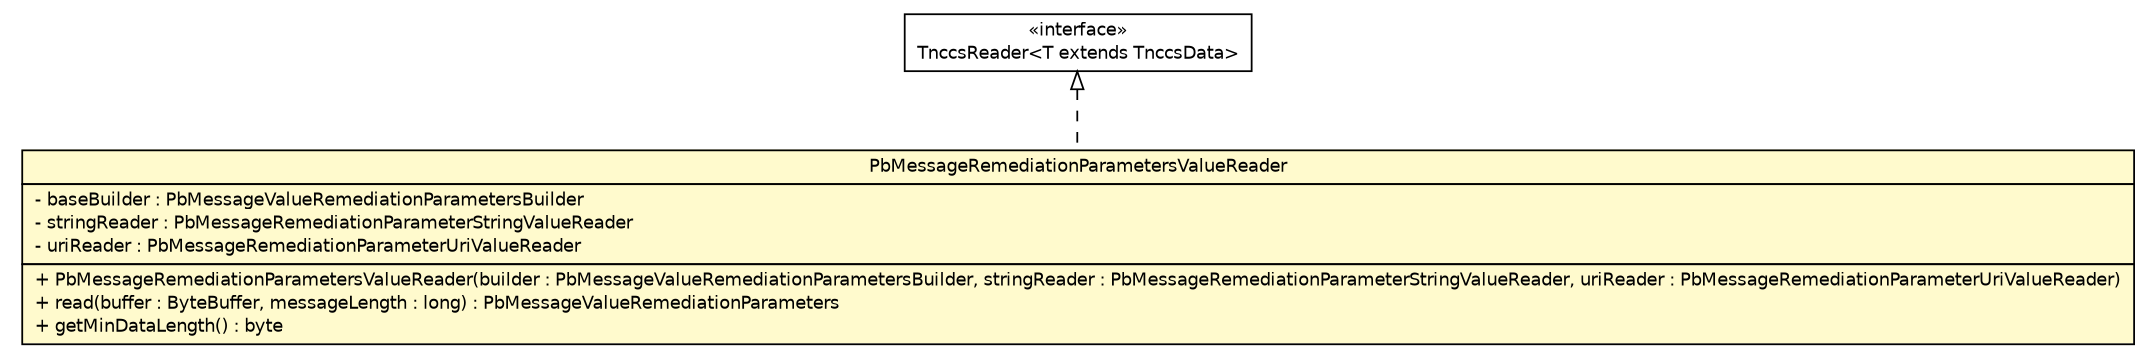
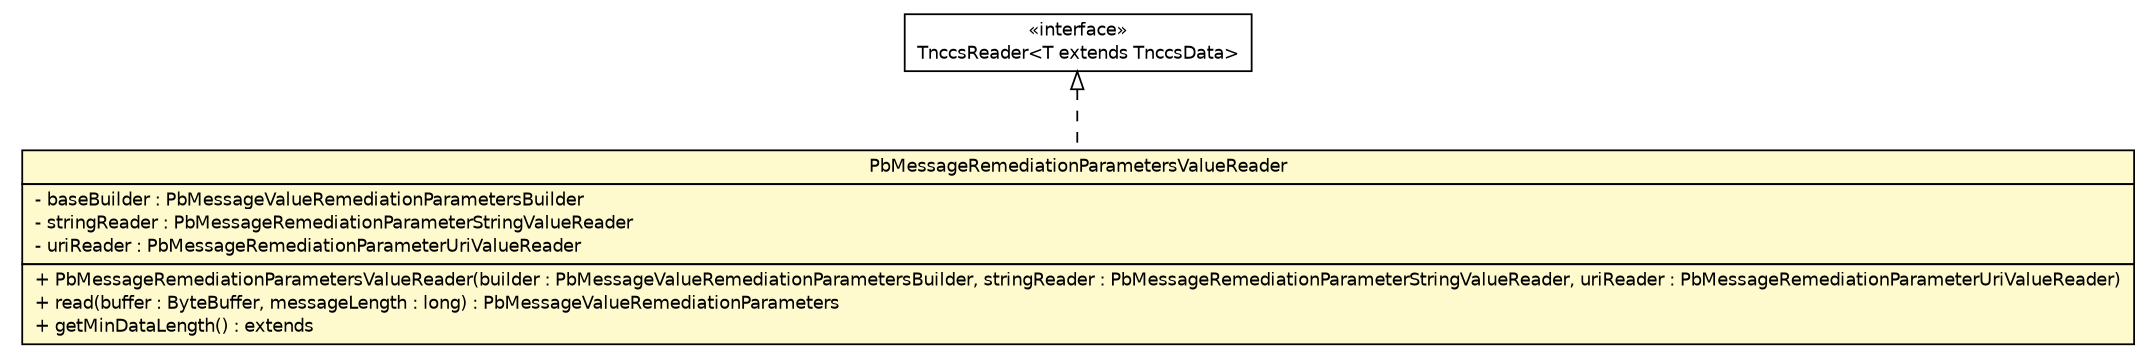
(159, 326) -> (174, 326)
